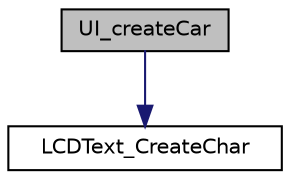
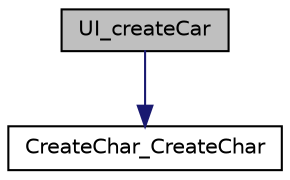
(145, 148) -> (145, 148)
